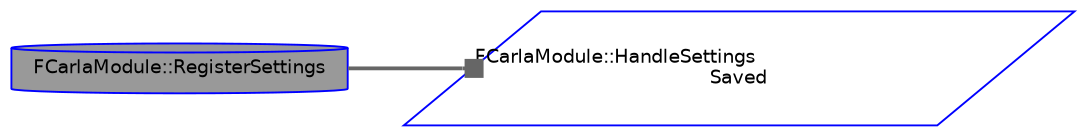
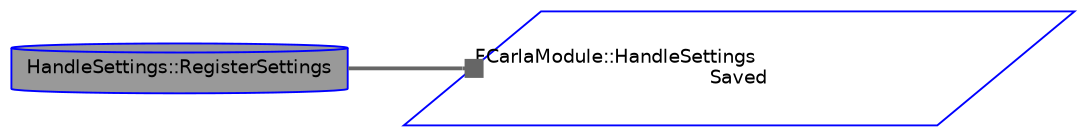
(180, 68) -> (180, 68)
